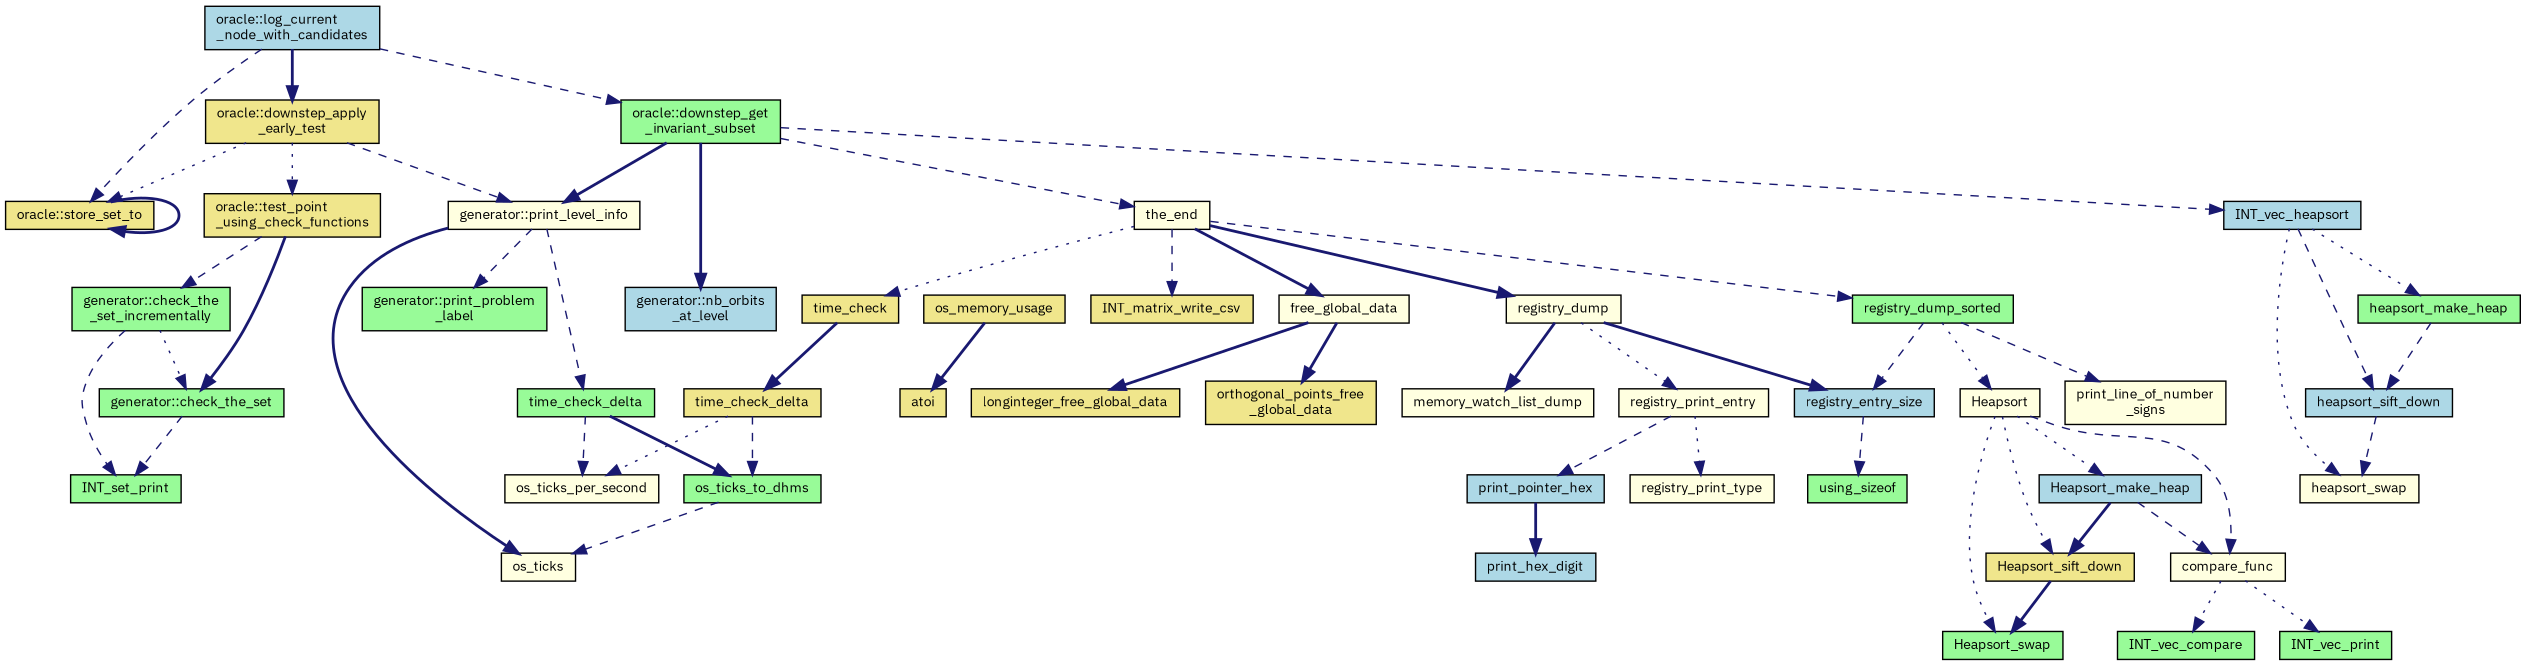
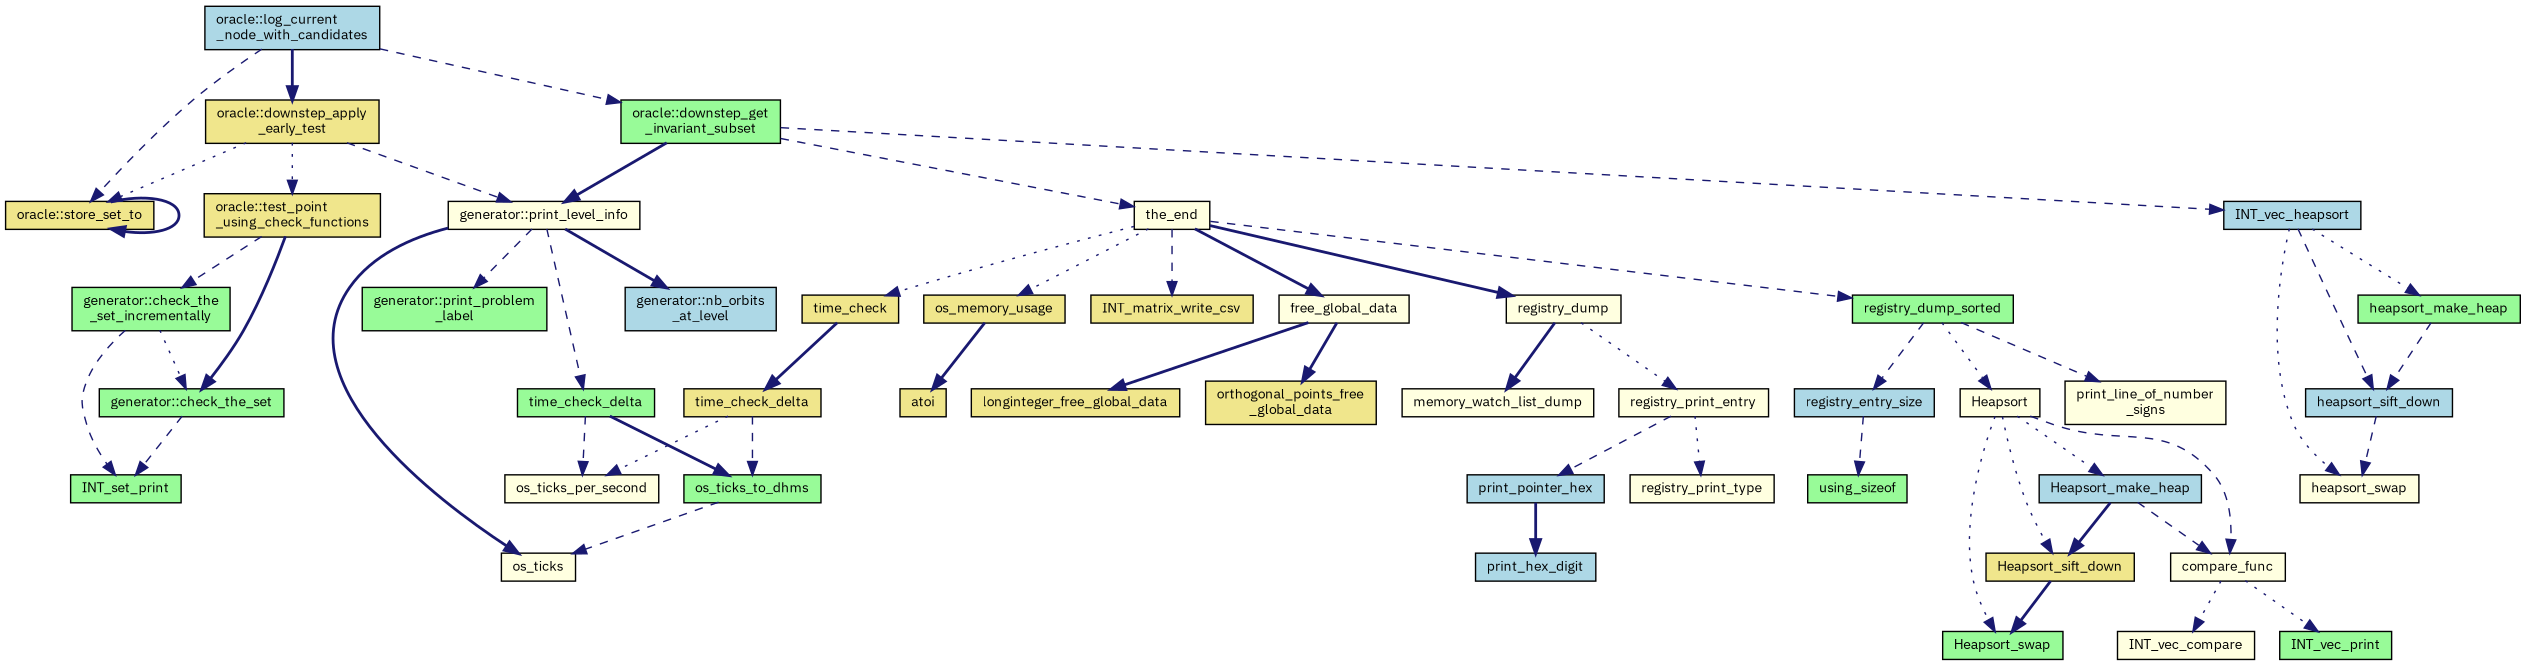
(701, 208) -> (610, 255)
none -> (1090, 259)
(1707, 354) -> none
(2186, 645) -> (2186, 645)
